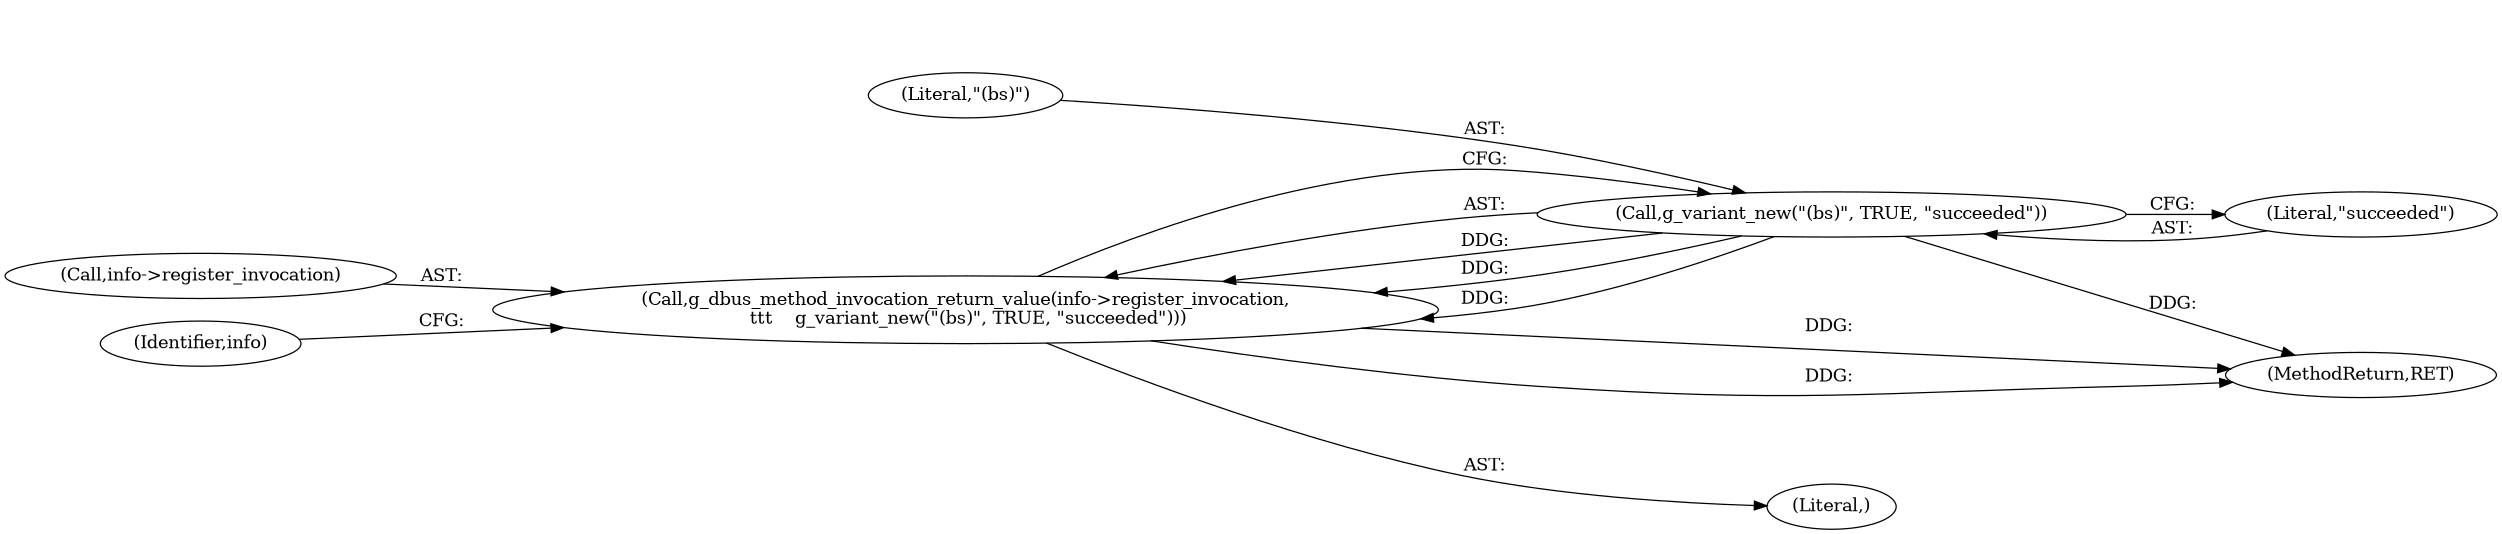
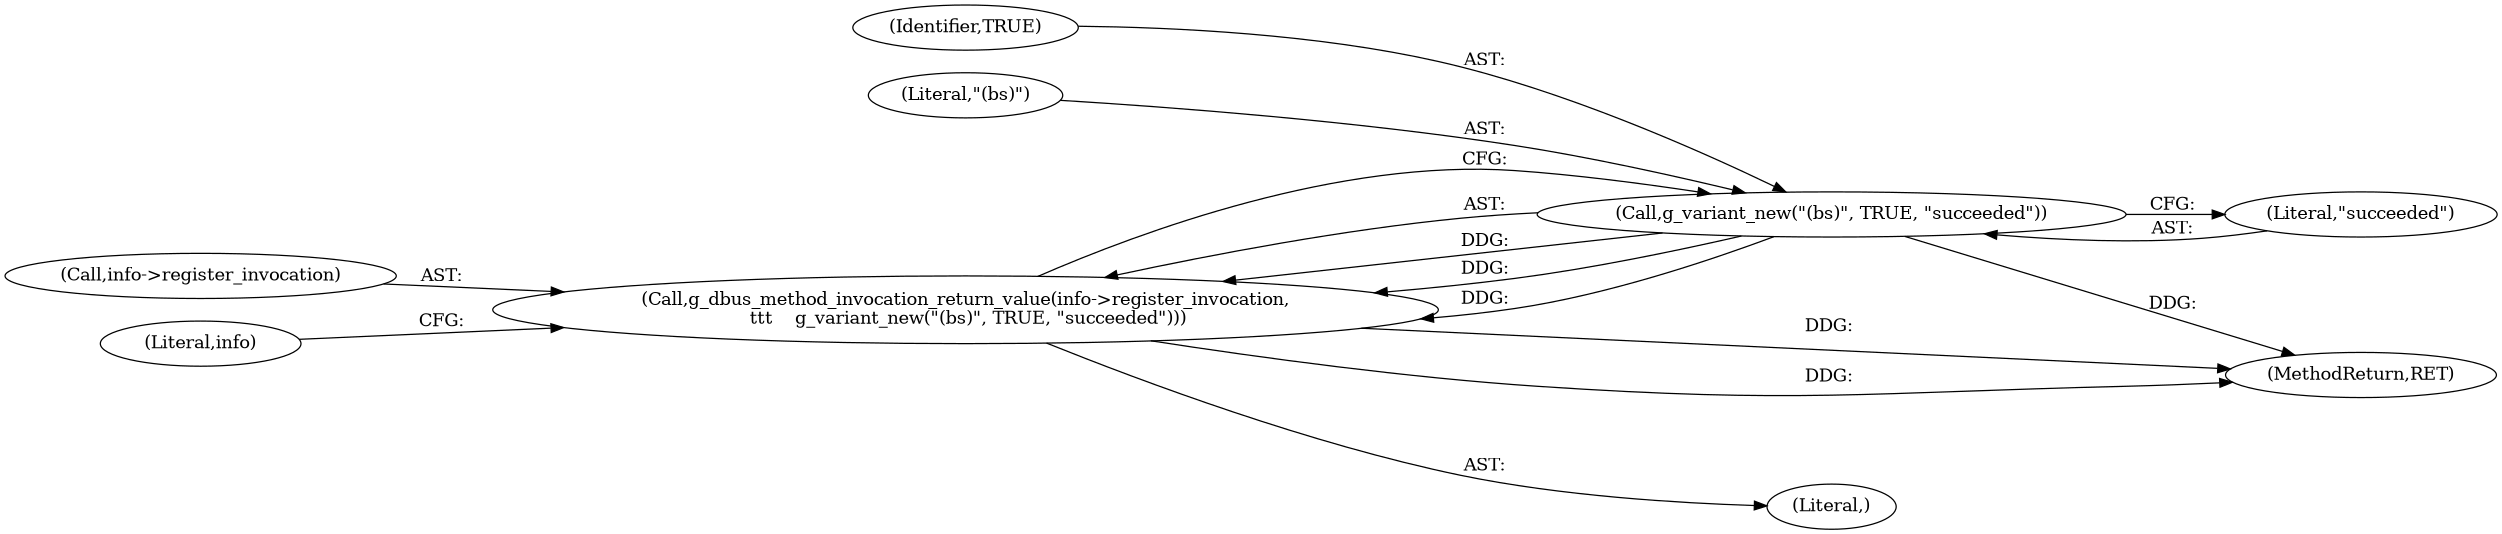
none -> (966, 28)
(201, 344) -> (201, 344)
